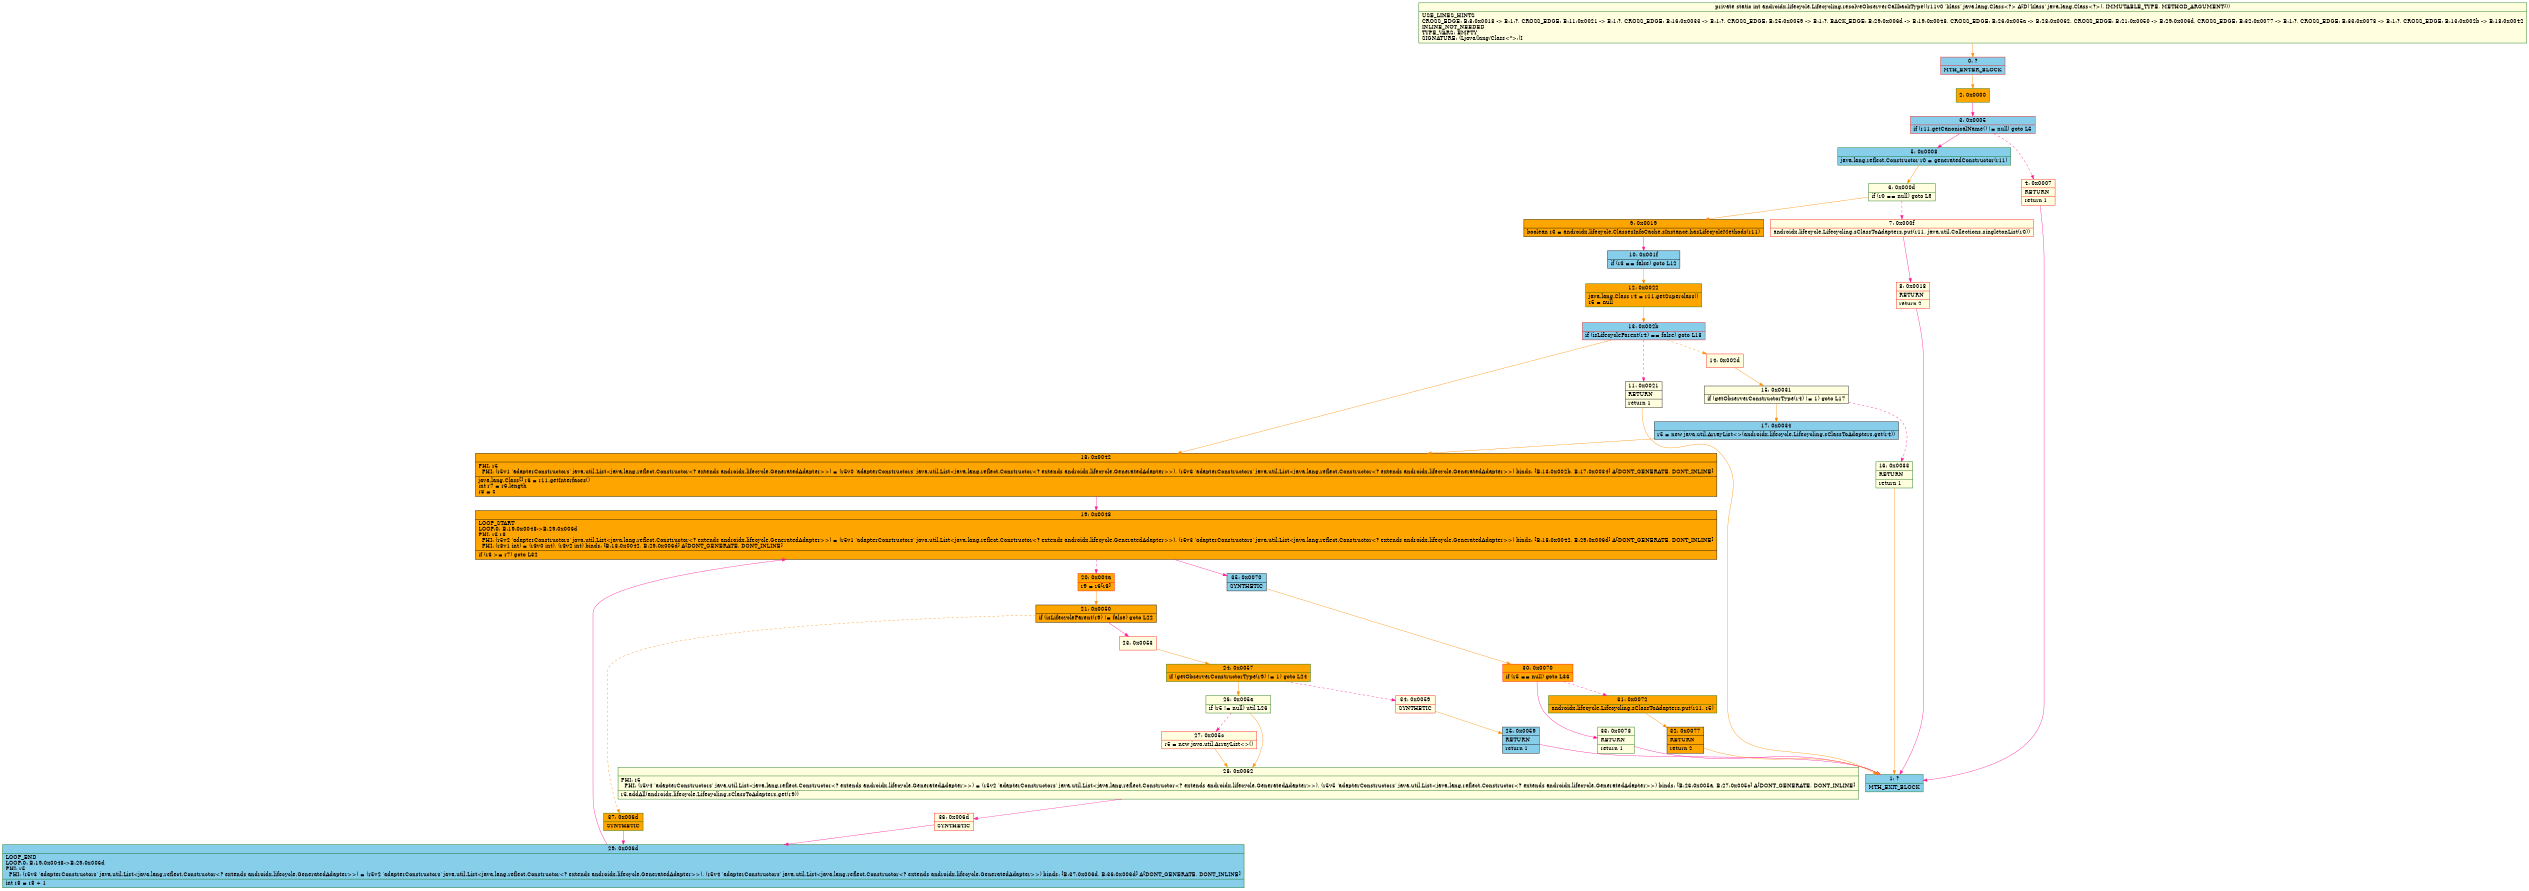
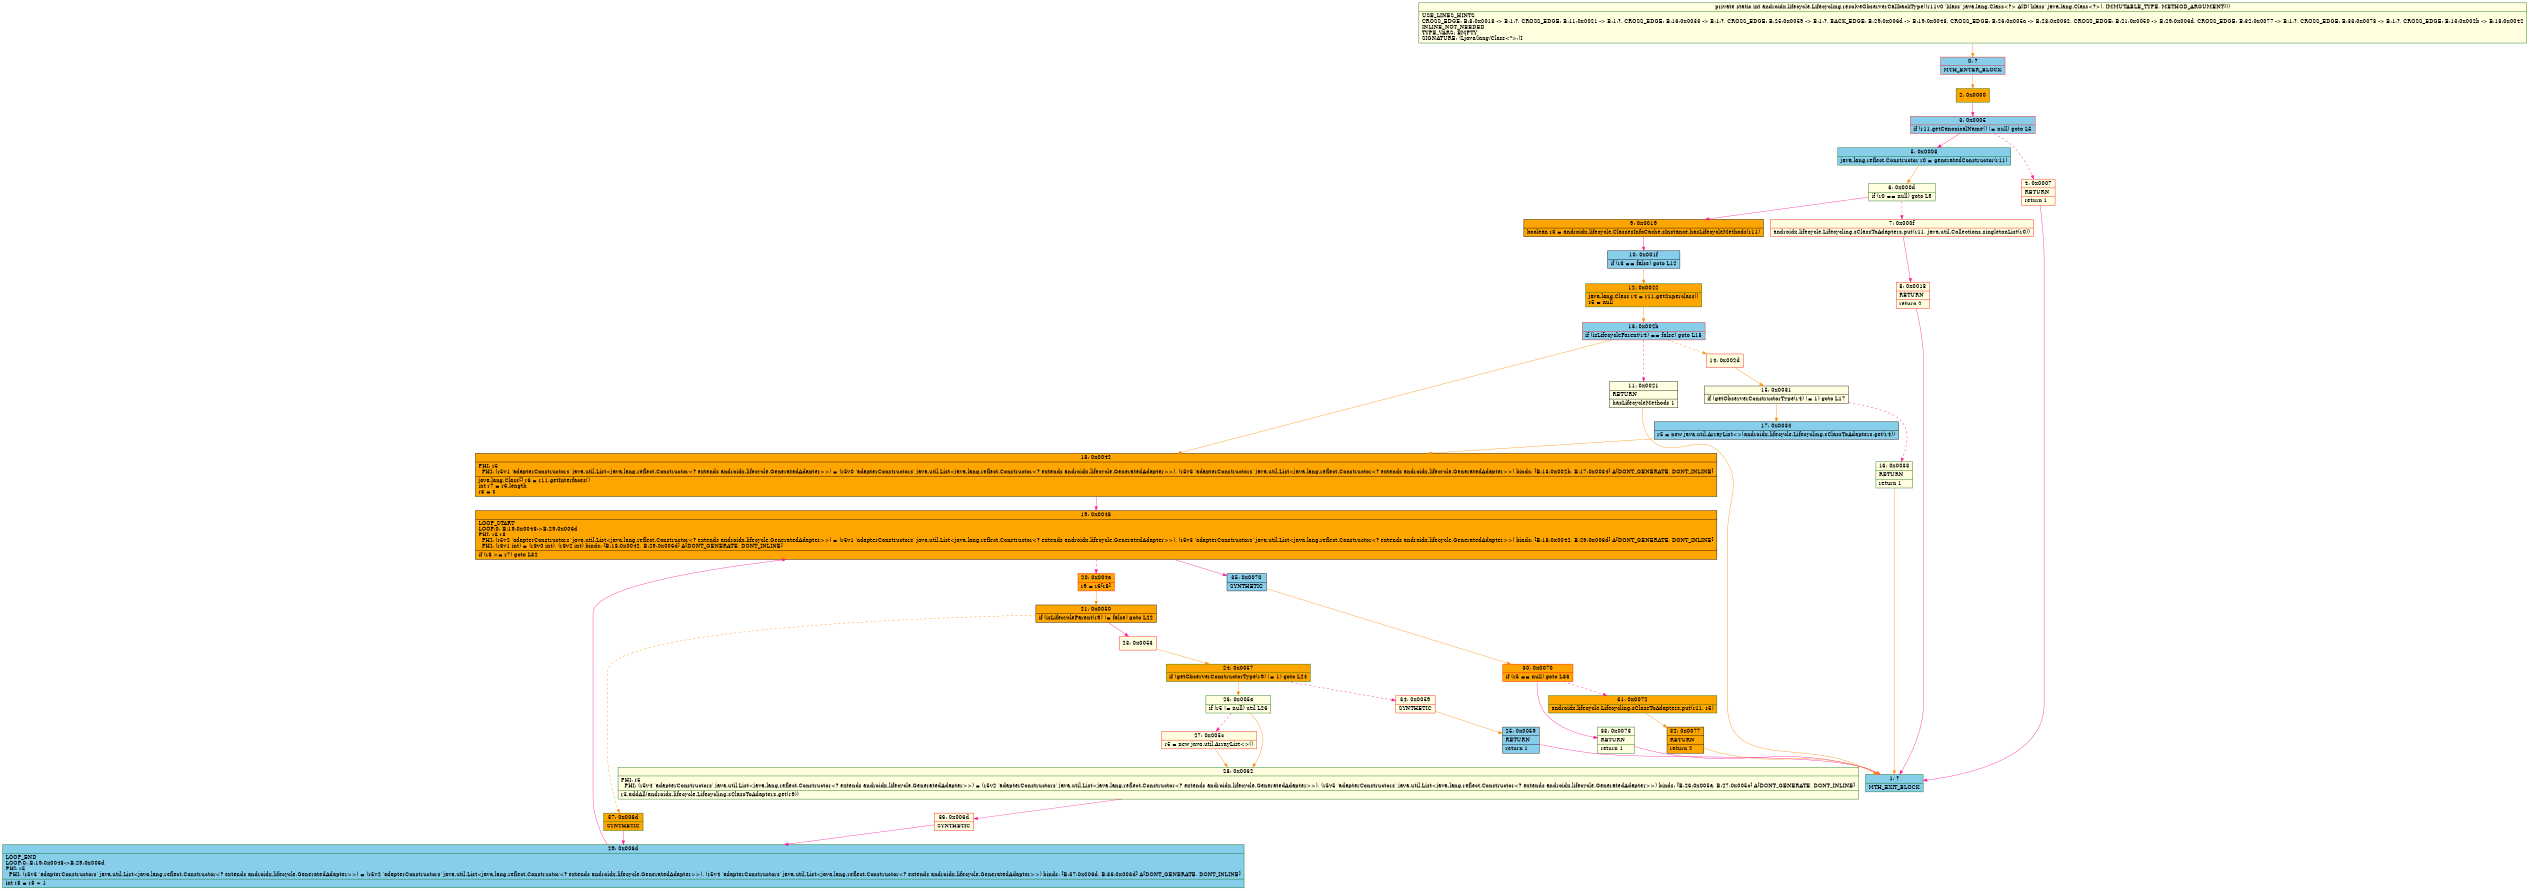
(1789, 208) -> (1789, 208)
(1640, 403) -> (1644, 403)
